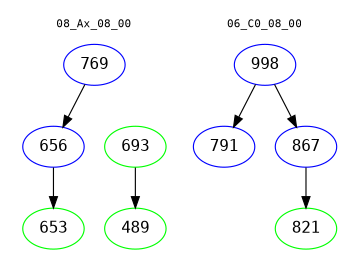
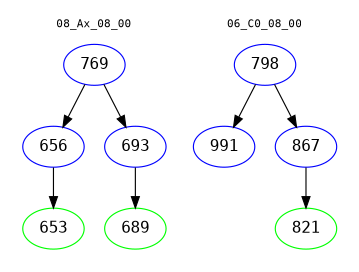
(265, 65) -> (265, 65)
none -> (112, 101)
(135, 147) -> (135, 147)
(224, 147) -> (224, 147)
(135, 229) -> (135, 229)
